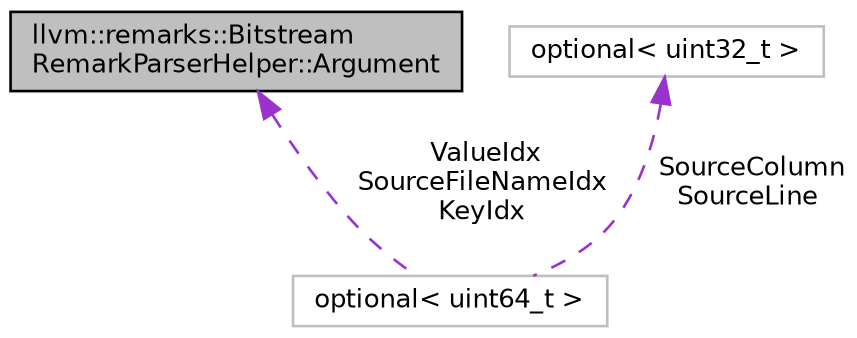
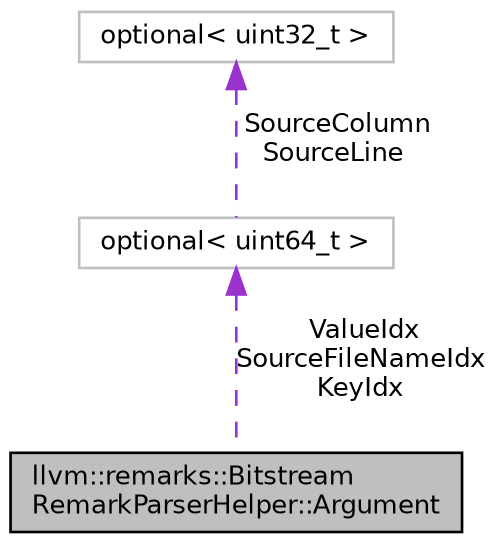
(336, 202) -> (236, 374)
